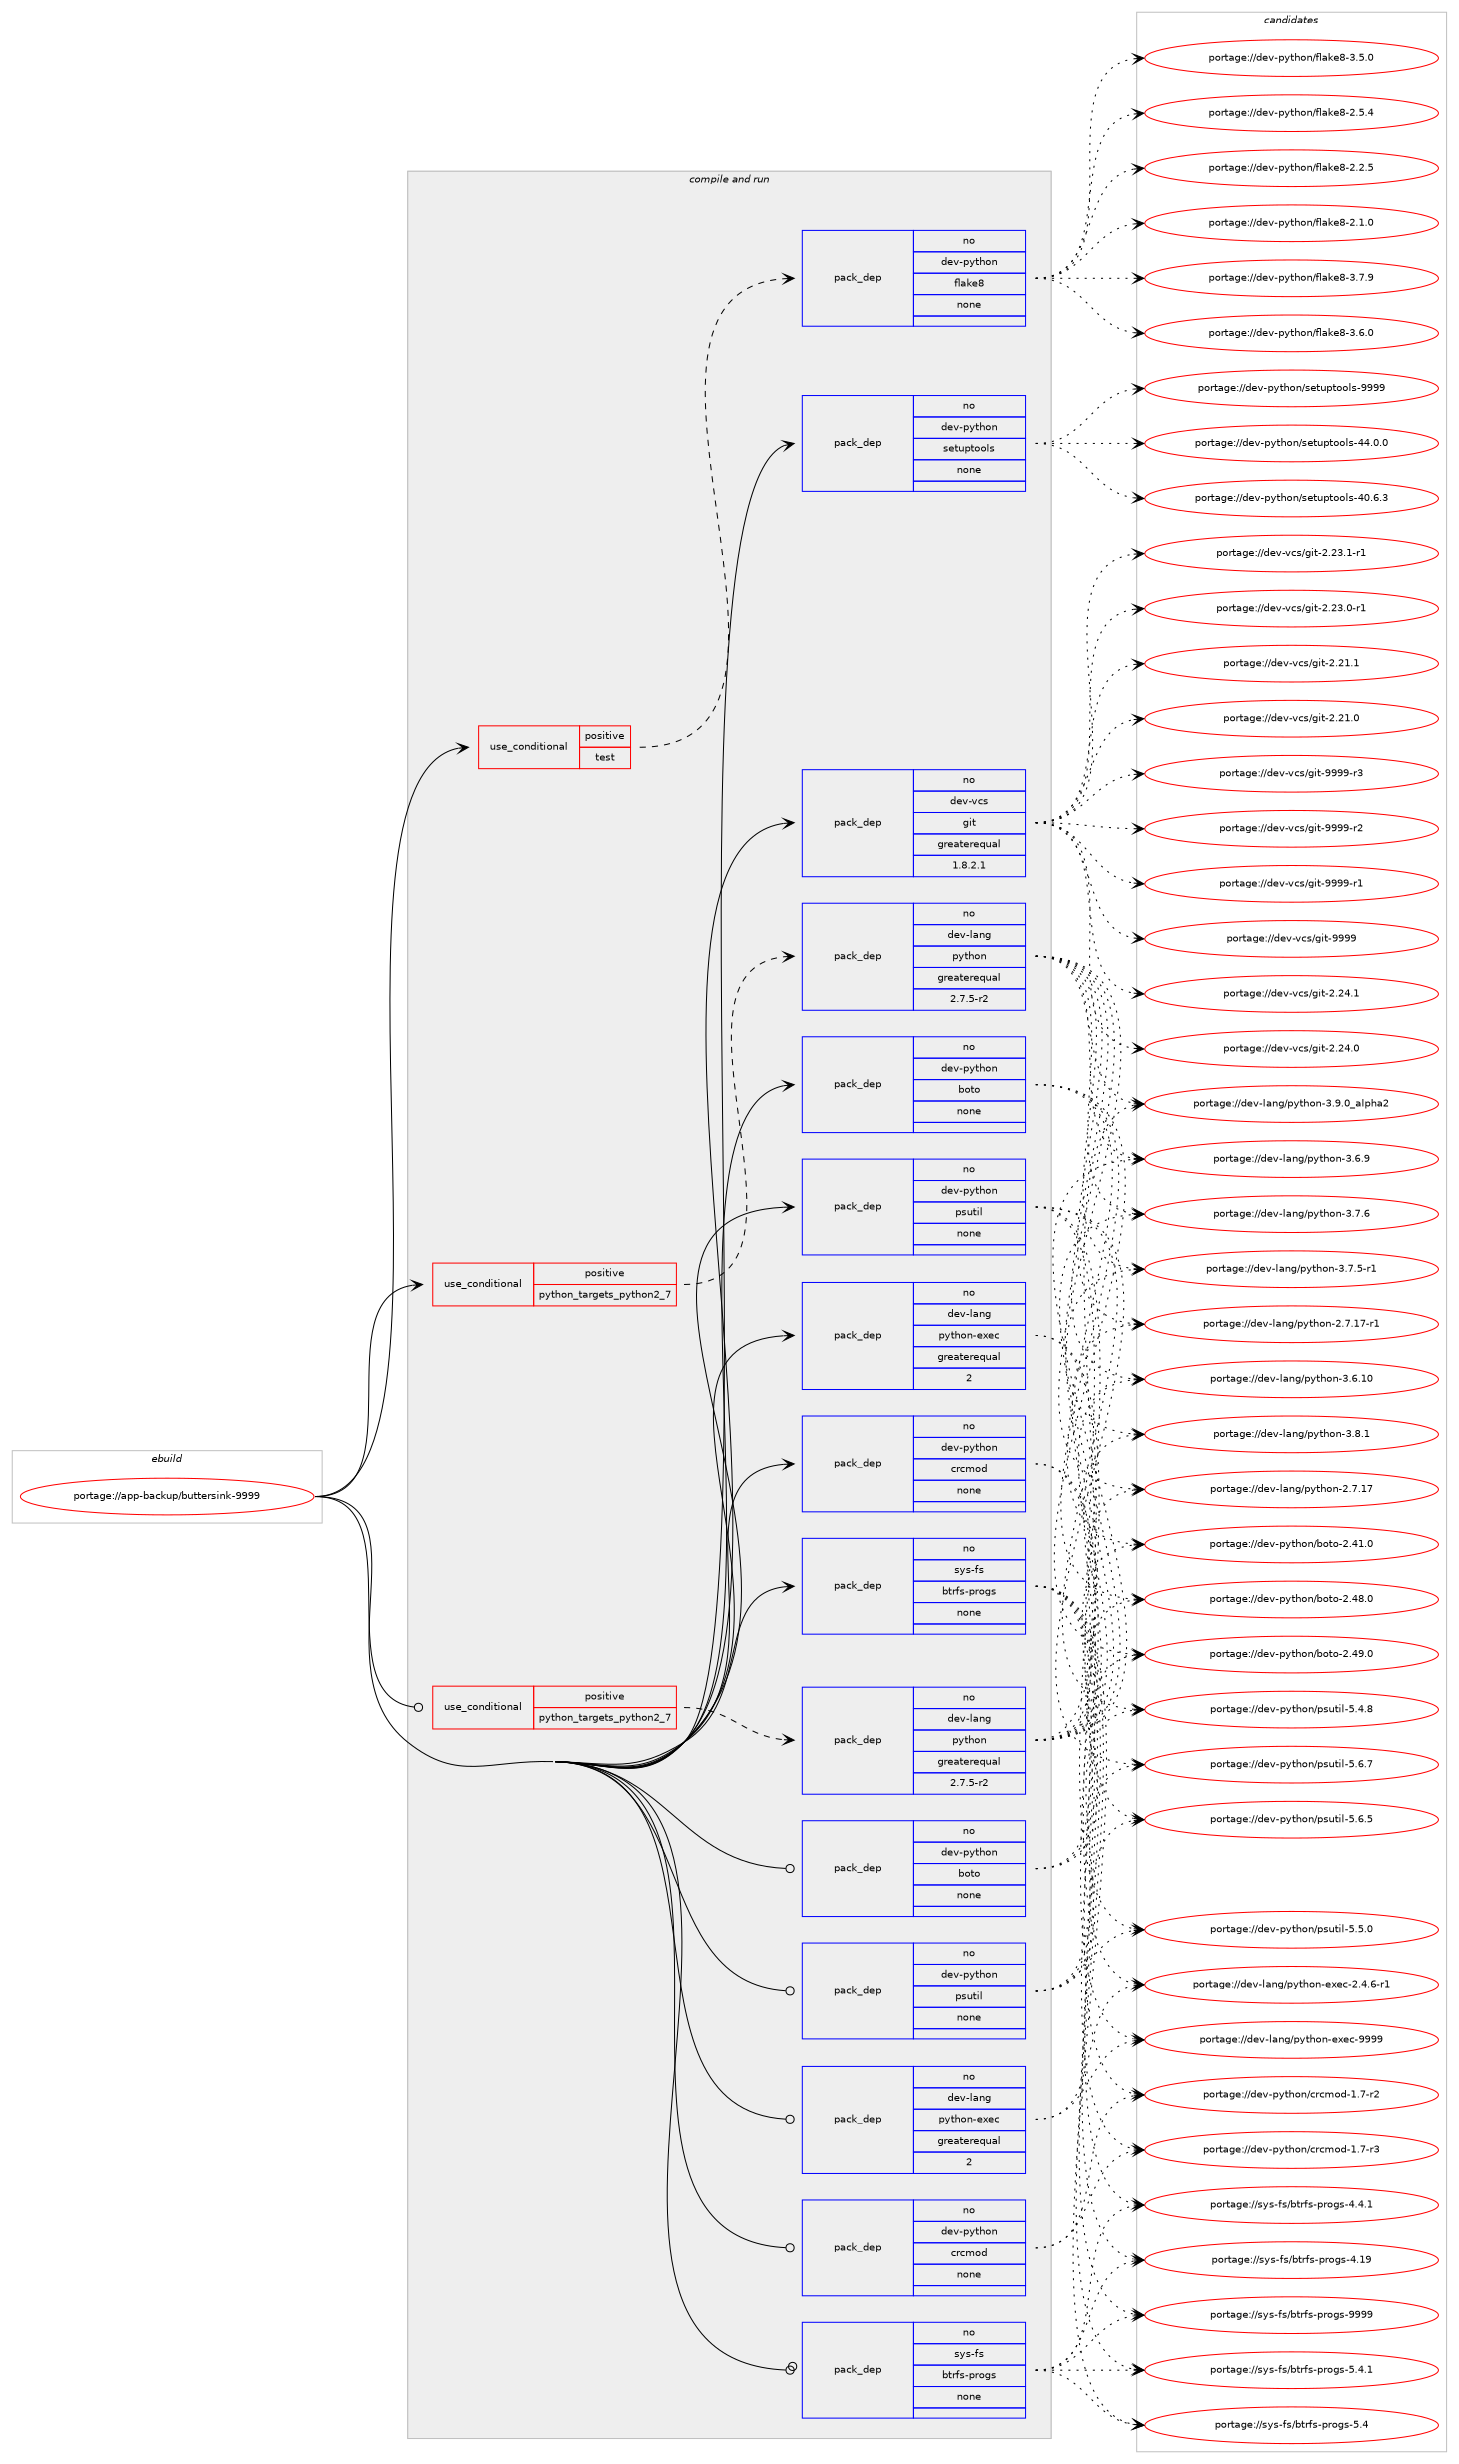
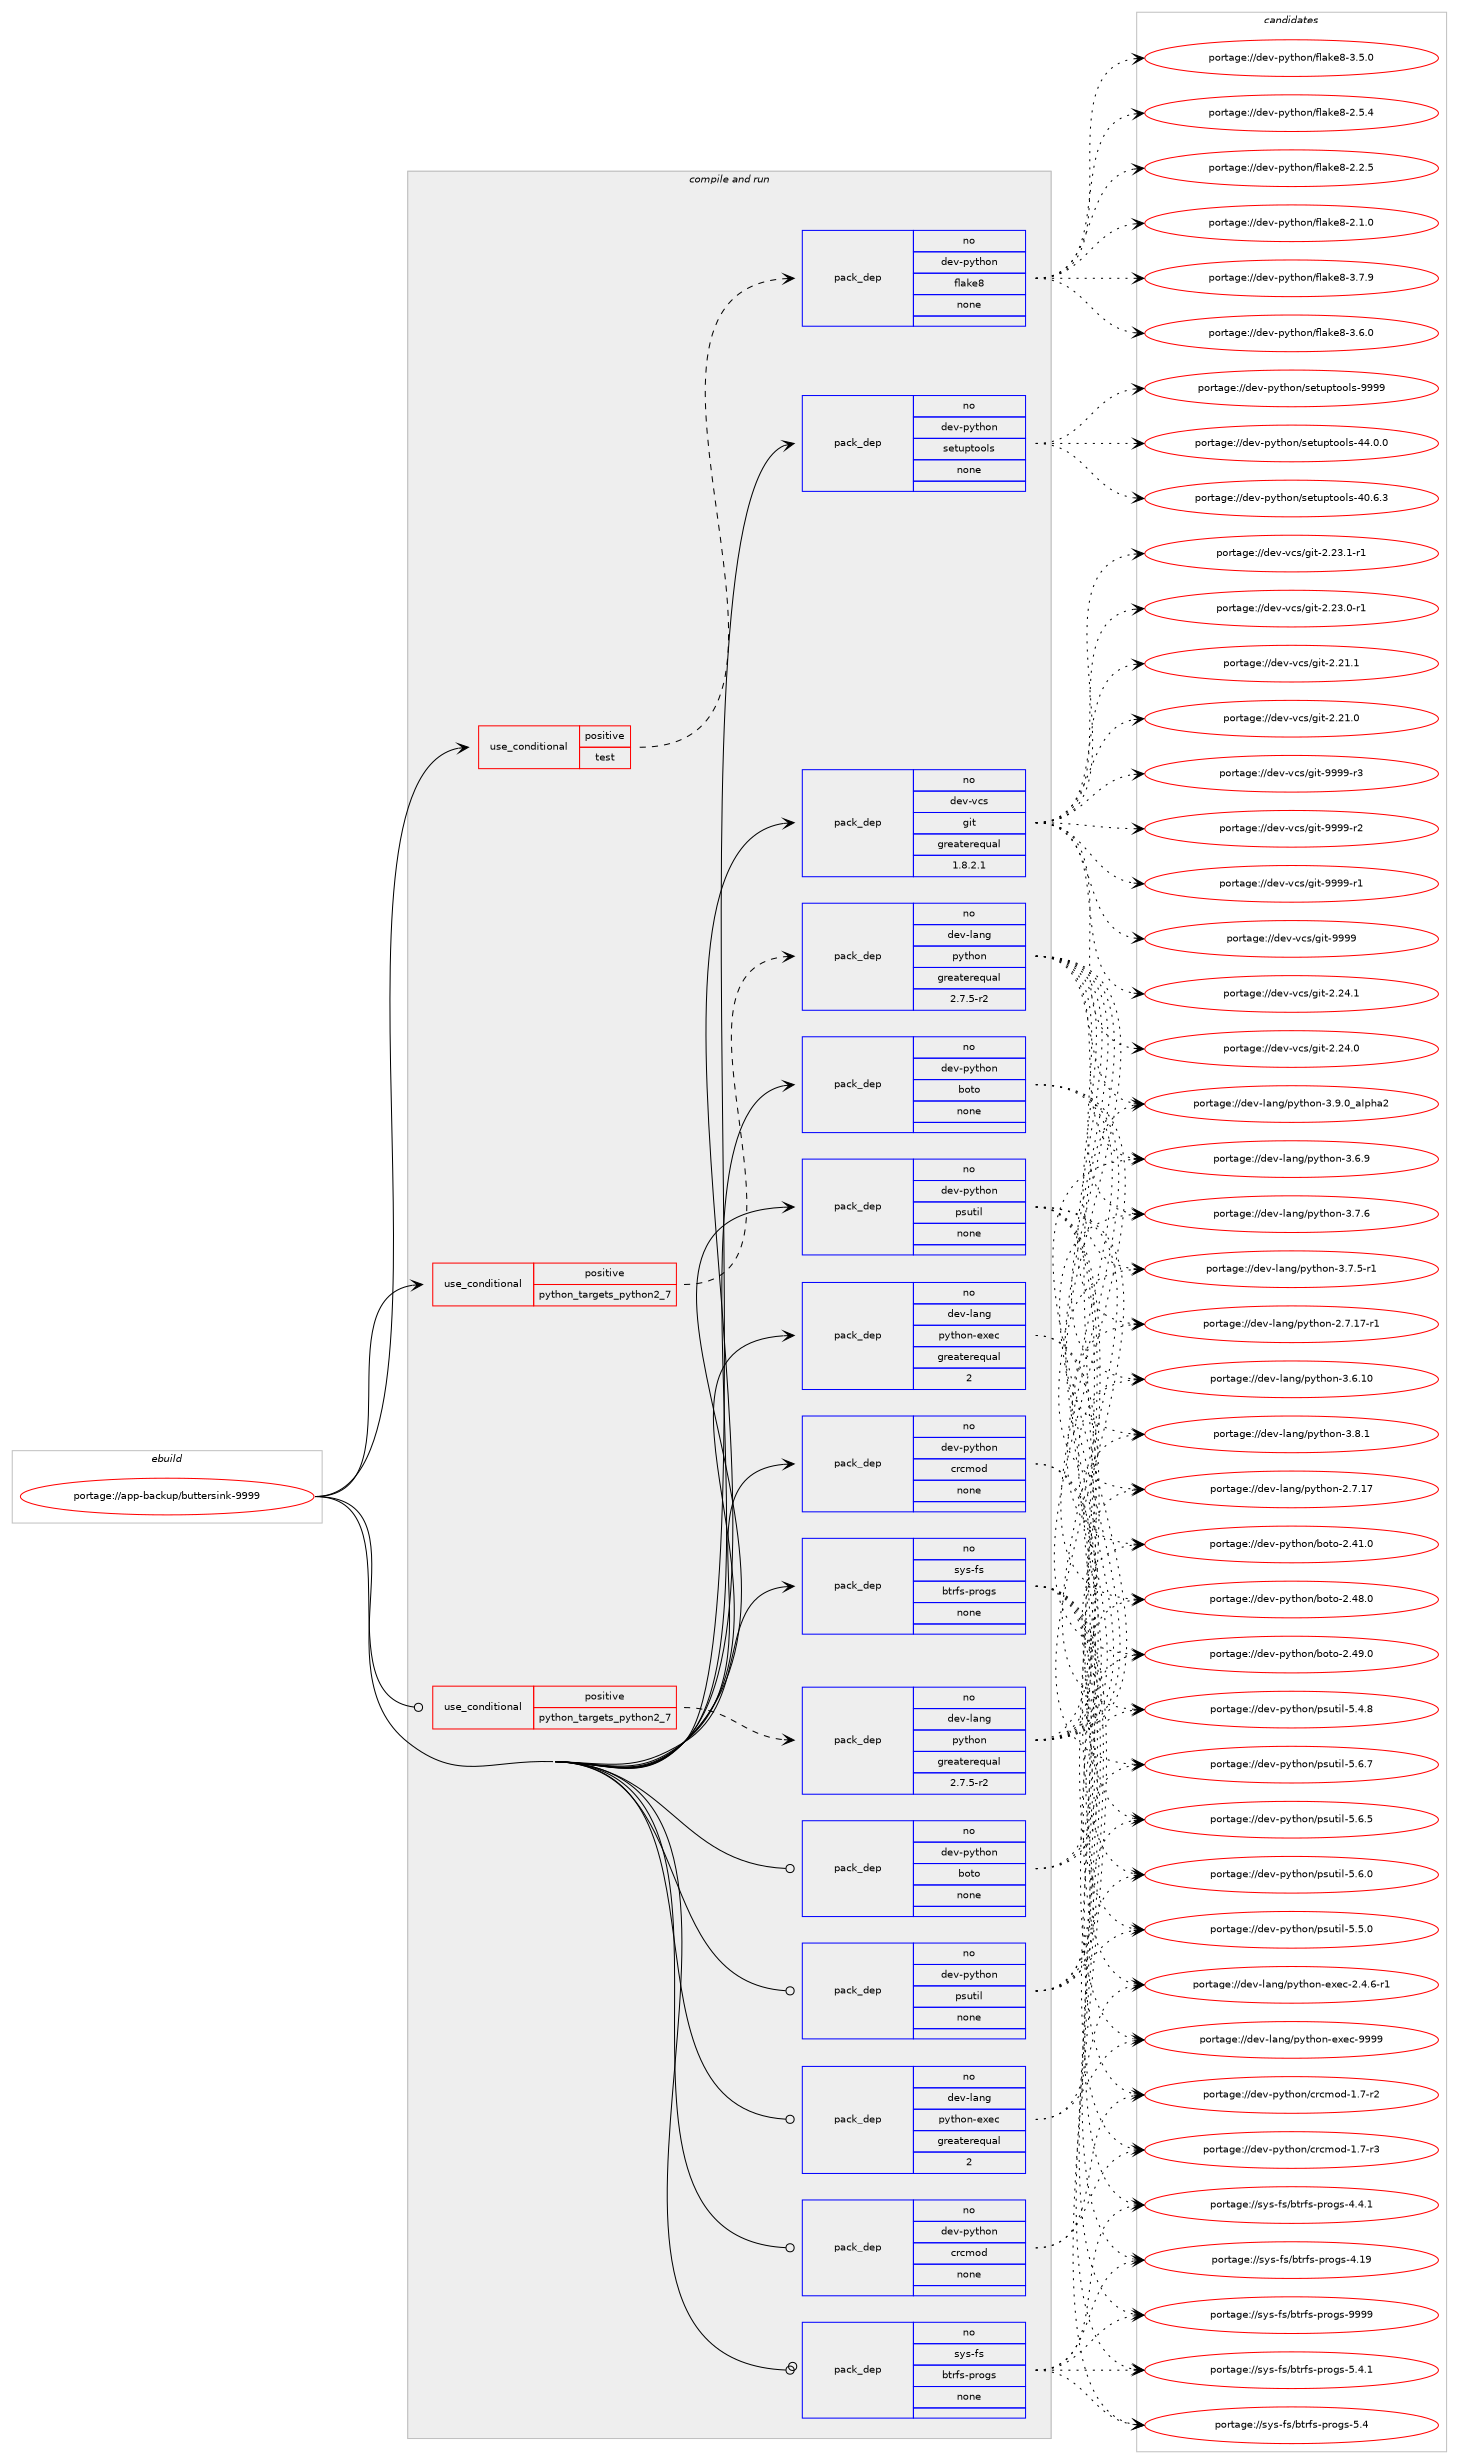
none -> (1292, 1875)
